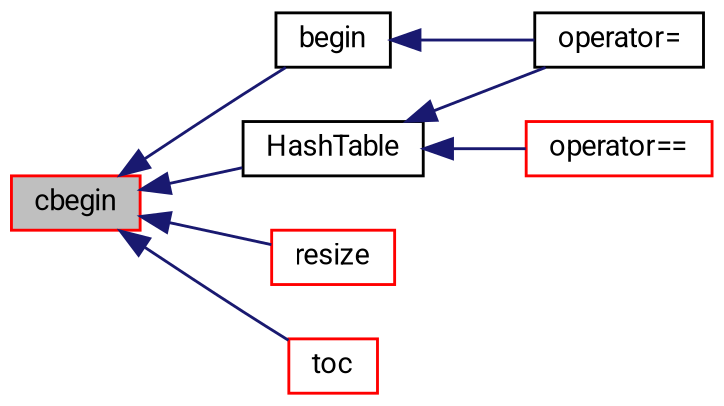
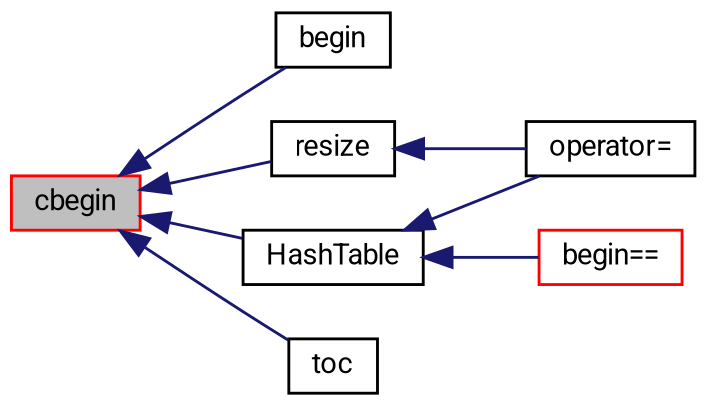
(477, 40) -> (475, 149)
(619, 149) -> (611, 257)
(333, 257) -> (333, 149)
(333, 366) -> (333, 366)
